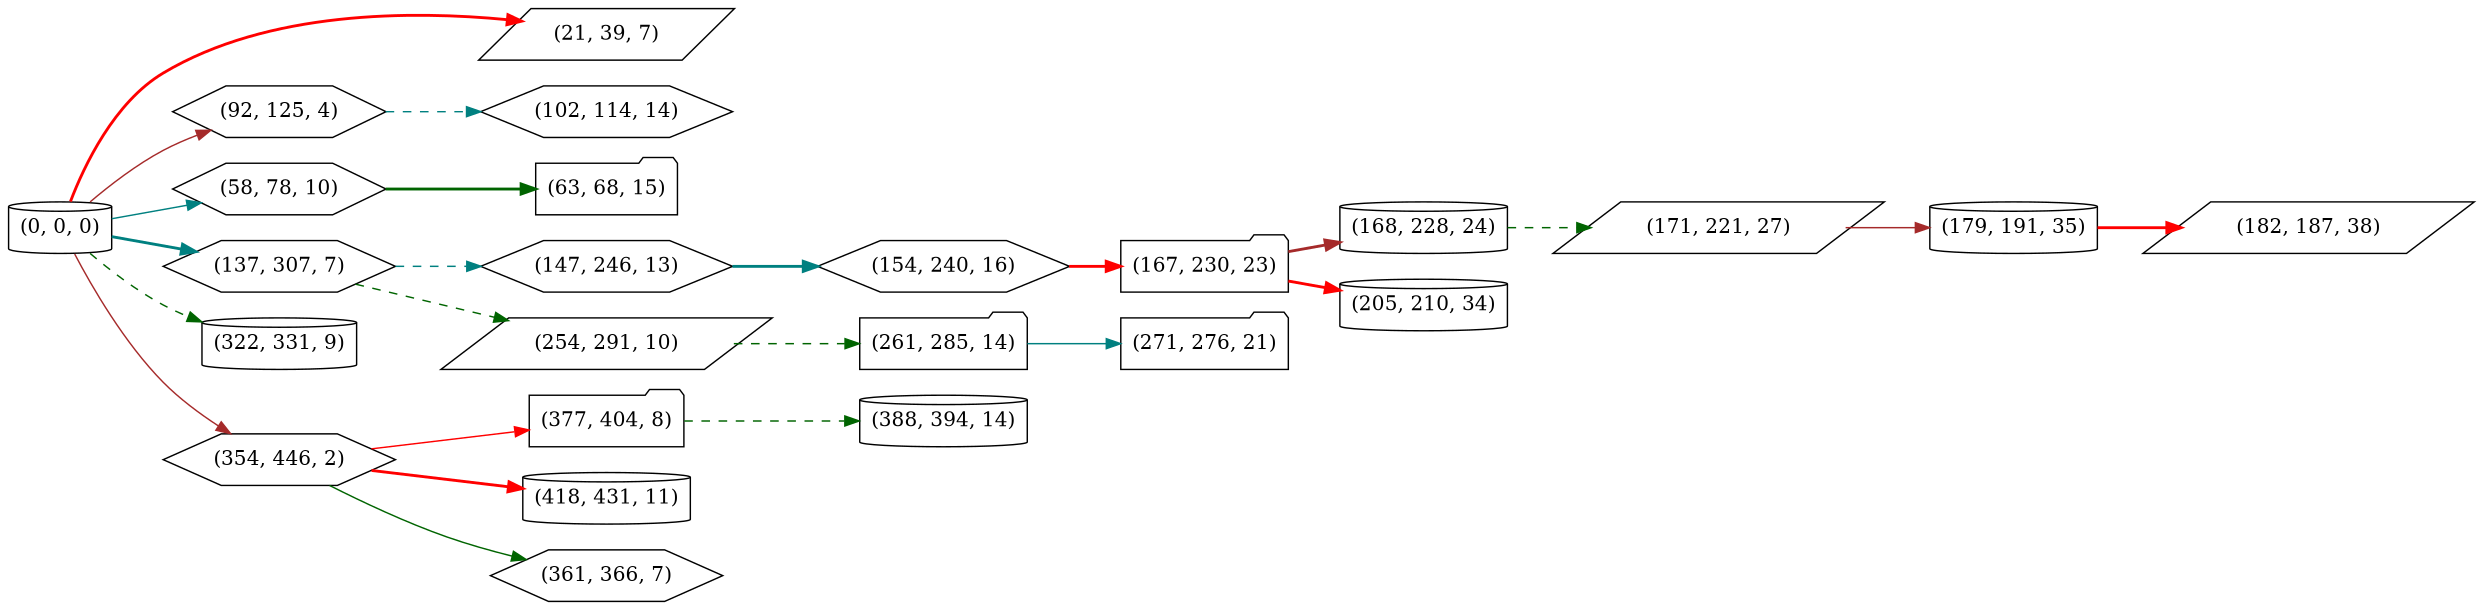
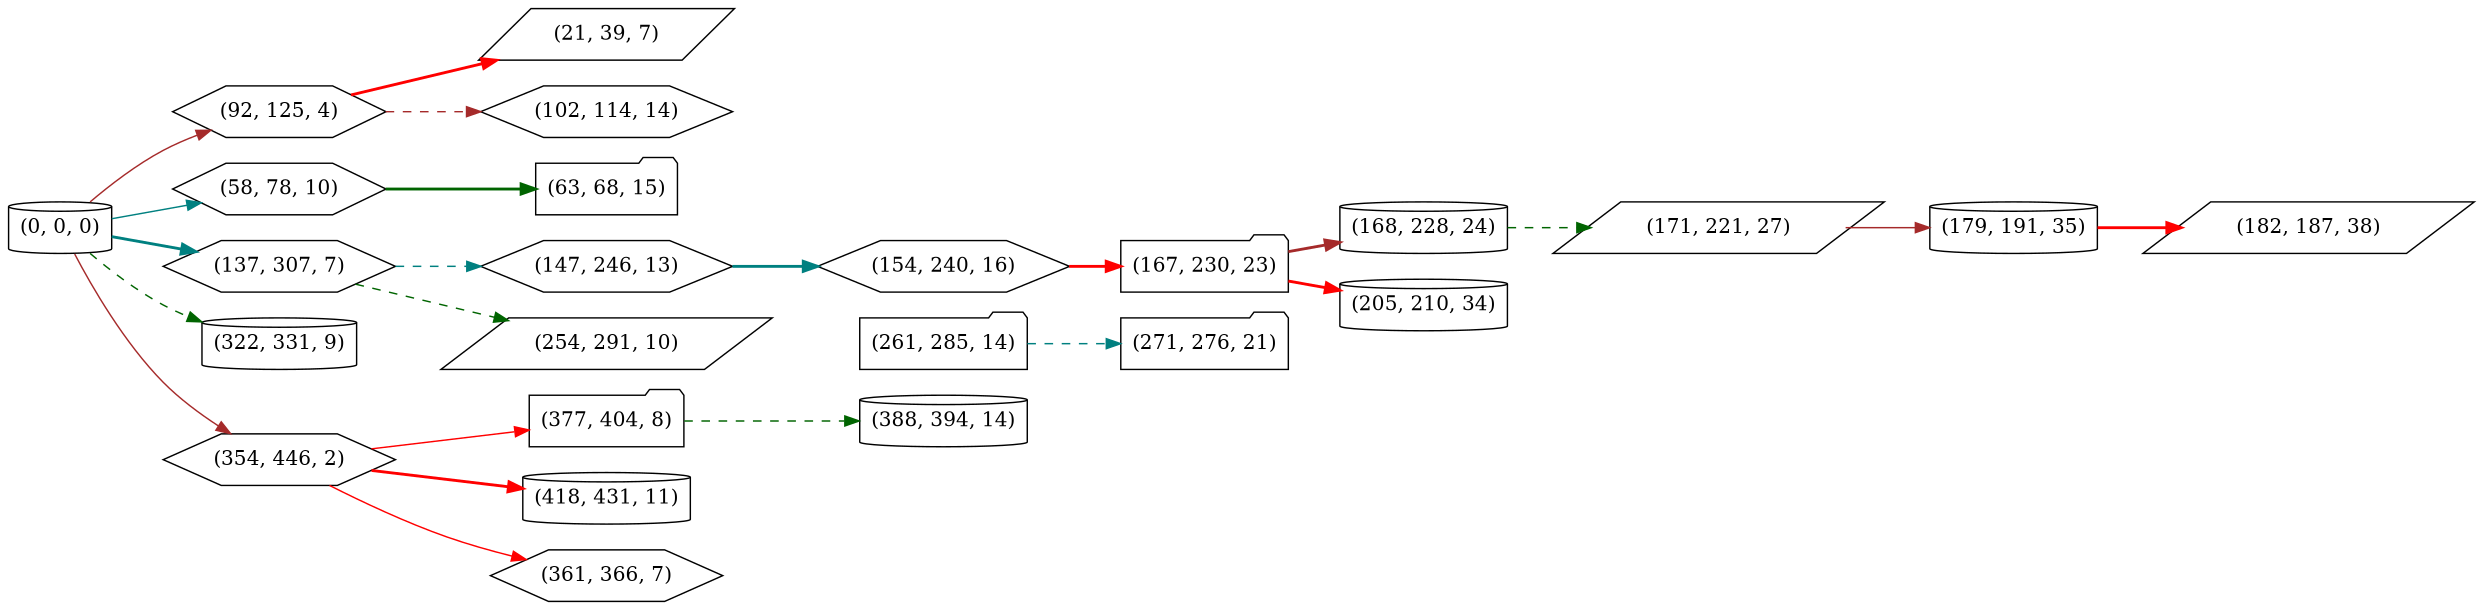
(252, 36) -> (417, 79)
(426, 112) -> (426, 112)
(789, 344) -> none
(1067, 344) -> (1067, 344)
(419, 526) -> (419, 526)
